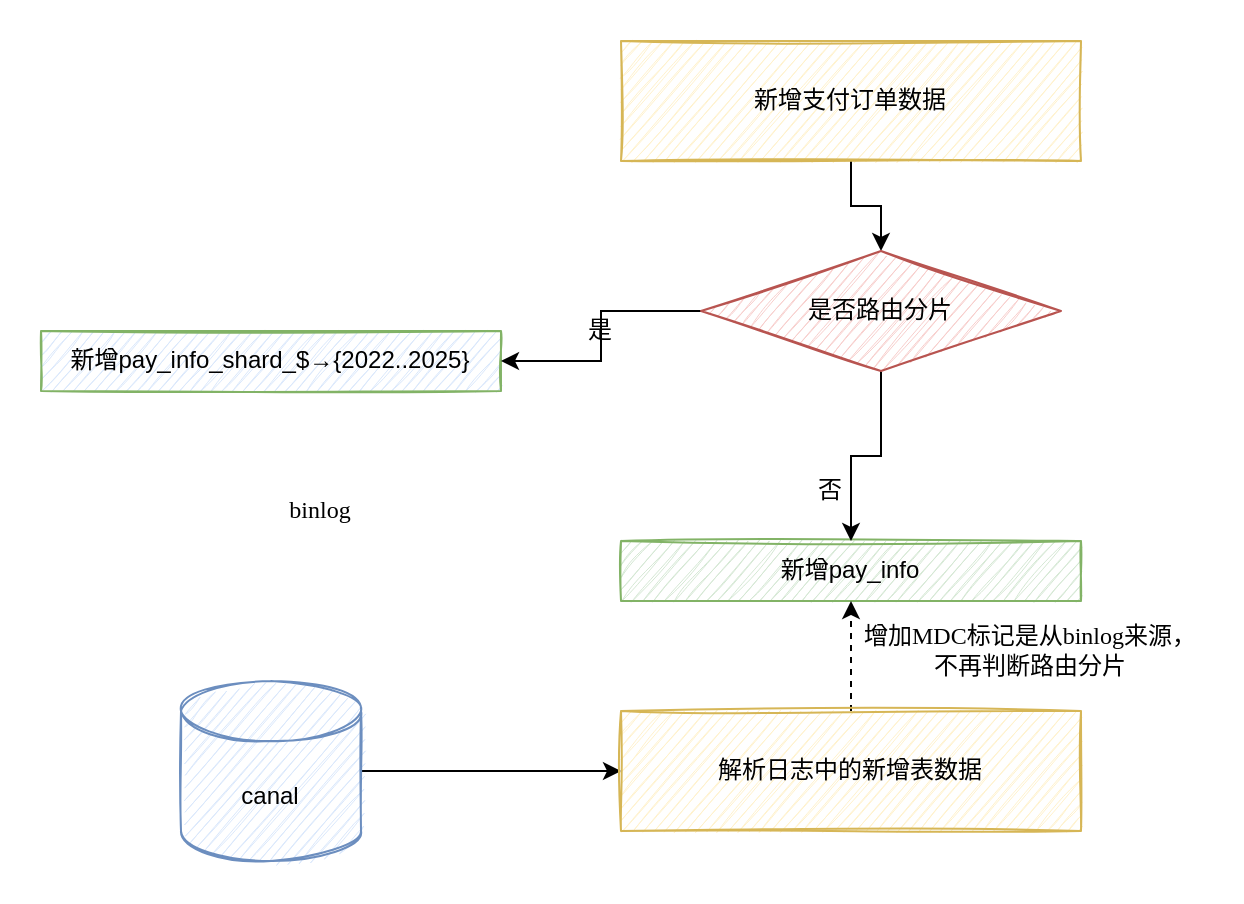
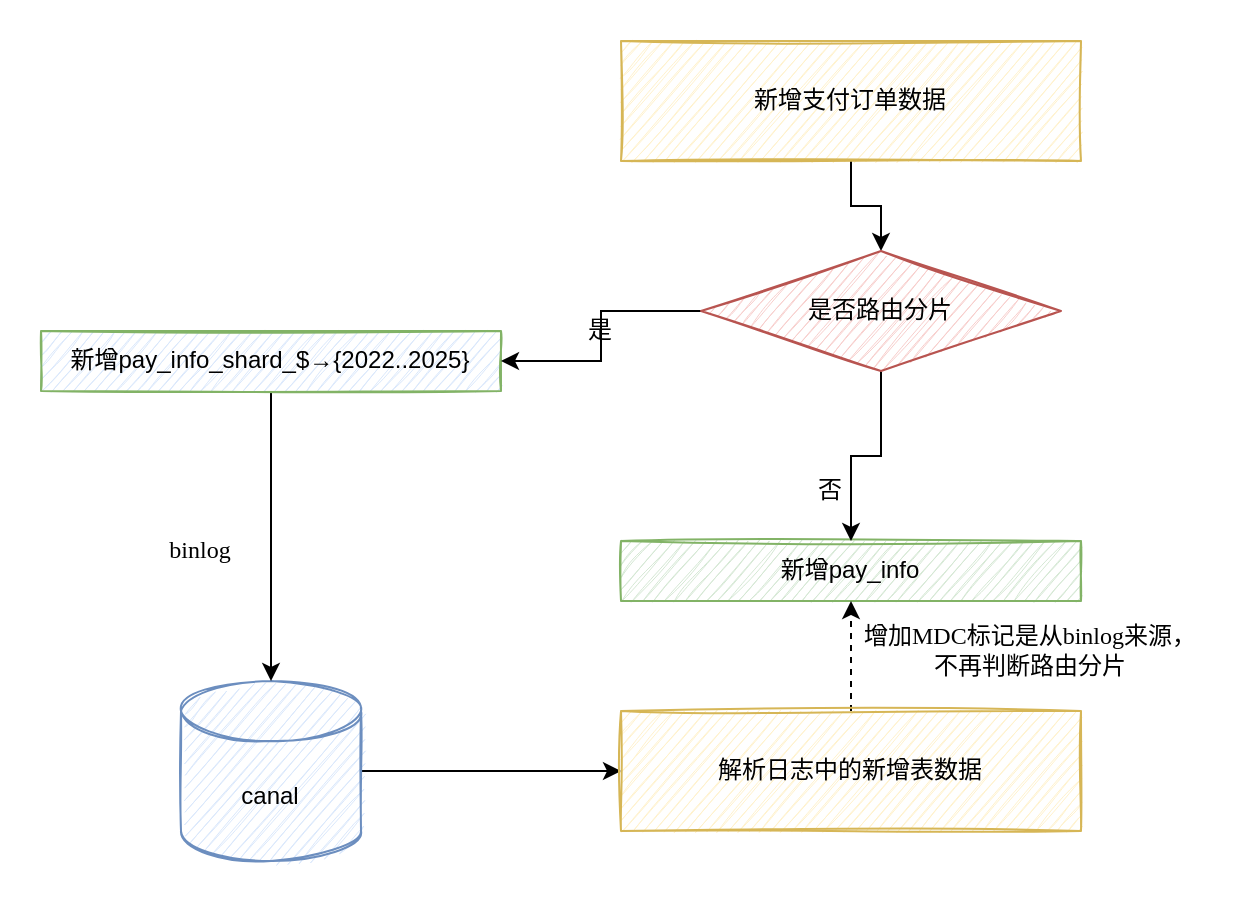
(321, 511) -> (201, 551)
none -> (271, 529)
